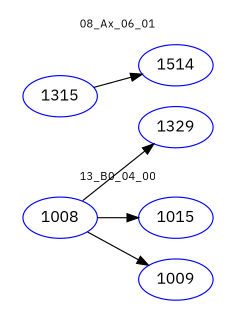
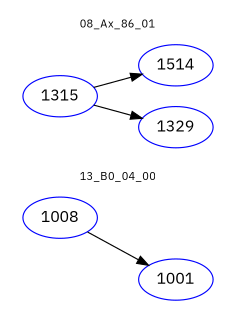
(118, 25) -> (118, 25)
(114, 176) -> (112, 110)
(176, 218) -> none
(176, 280) -> (176, 280)
